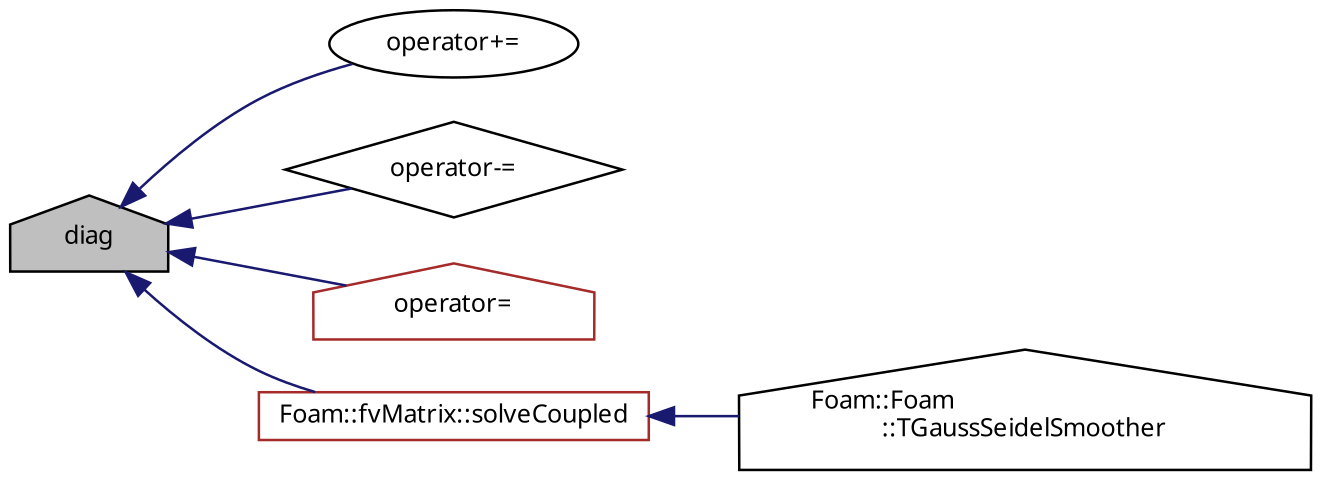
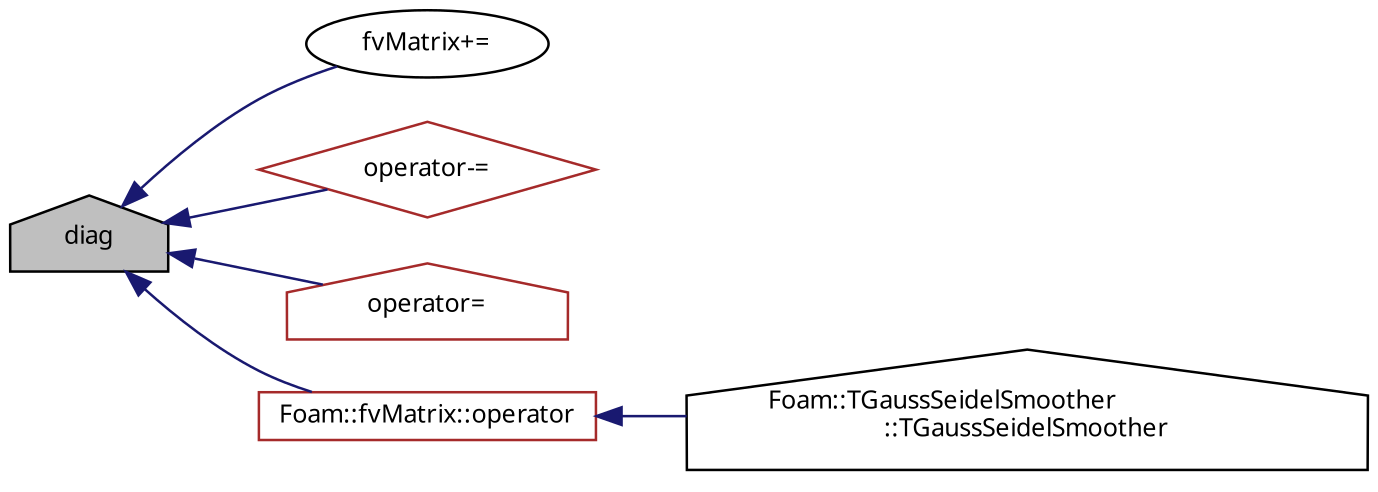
(454, 44) -> (427, 44)
(454, 170) -> (427, 170)
(454, 416) -> (427, 416)
(1025, 416) -> (1027, 416)
